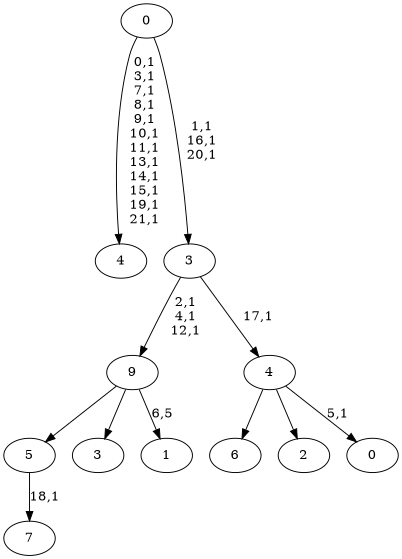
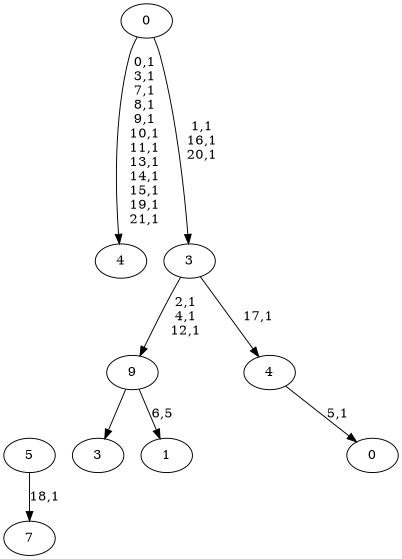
(85, 411) -> none
(235, 455) -> none
(304, 455) -> none
